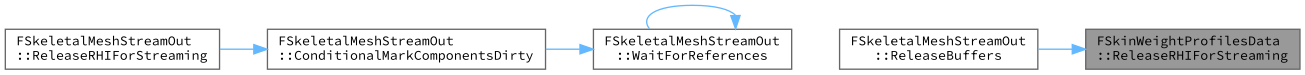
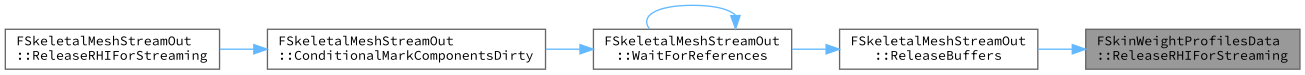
none -> (809, 49)
